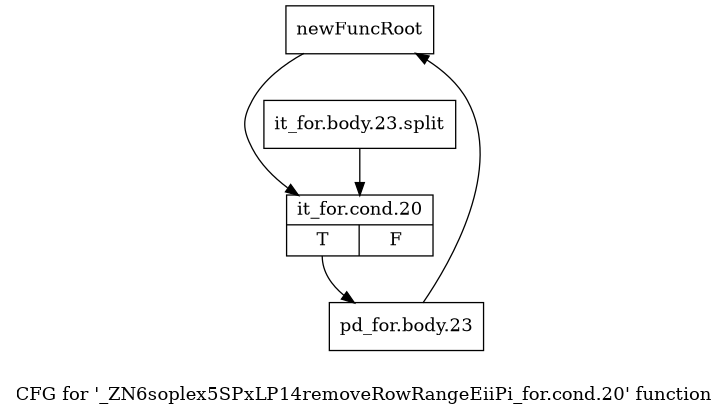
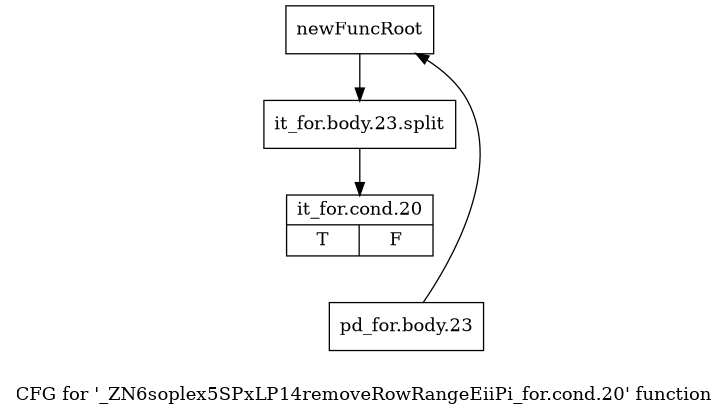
(246, 116) -> (360, 71)
(329, 278) -> none
